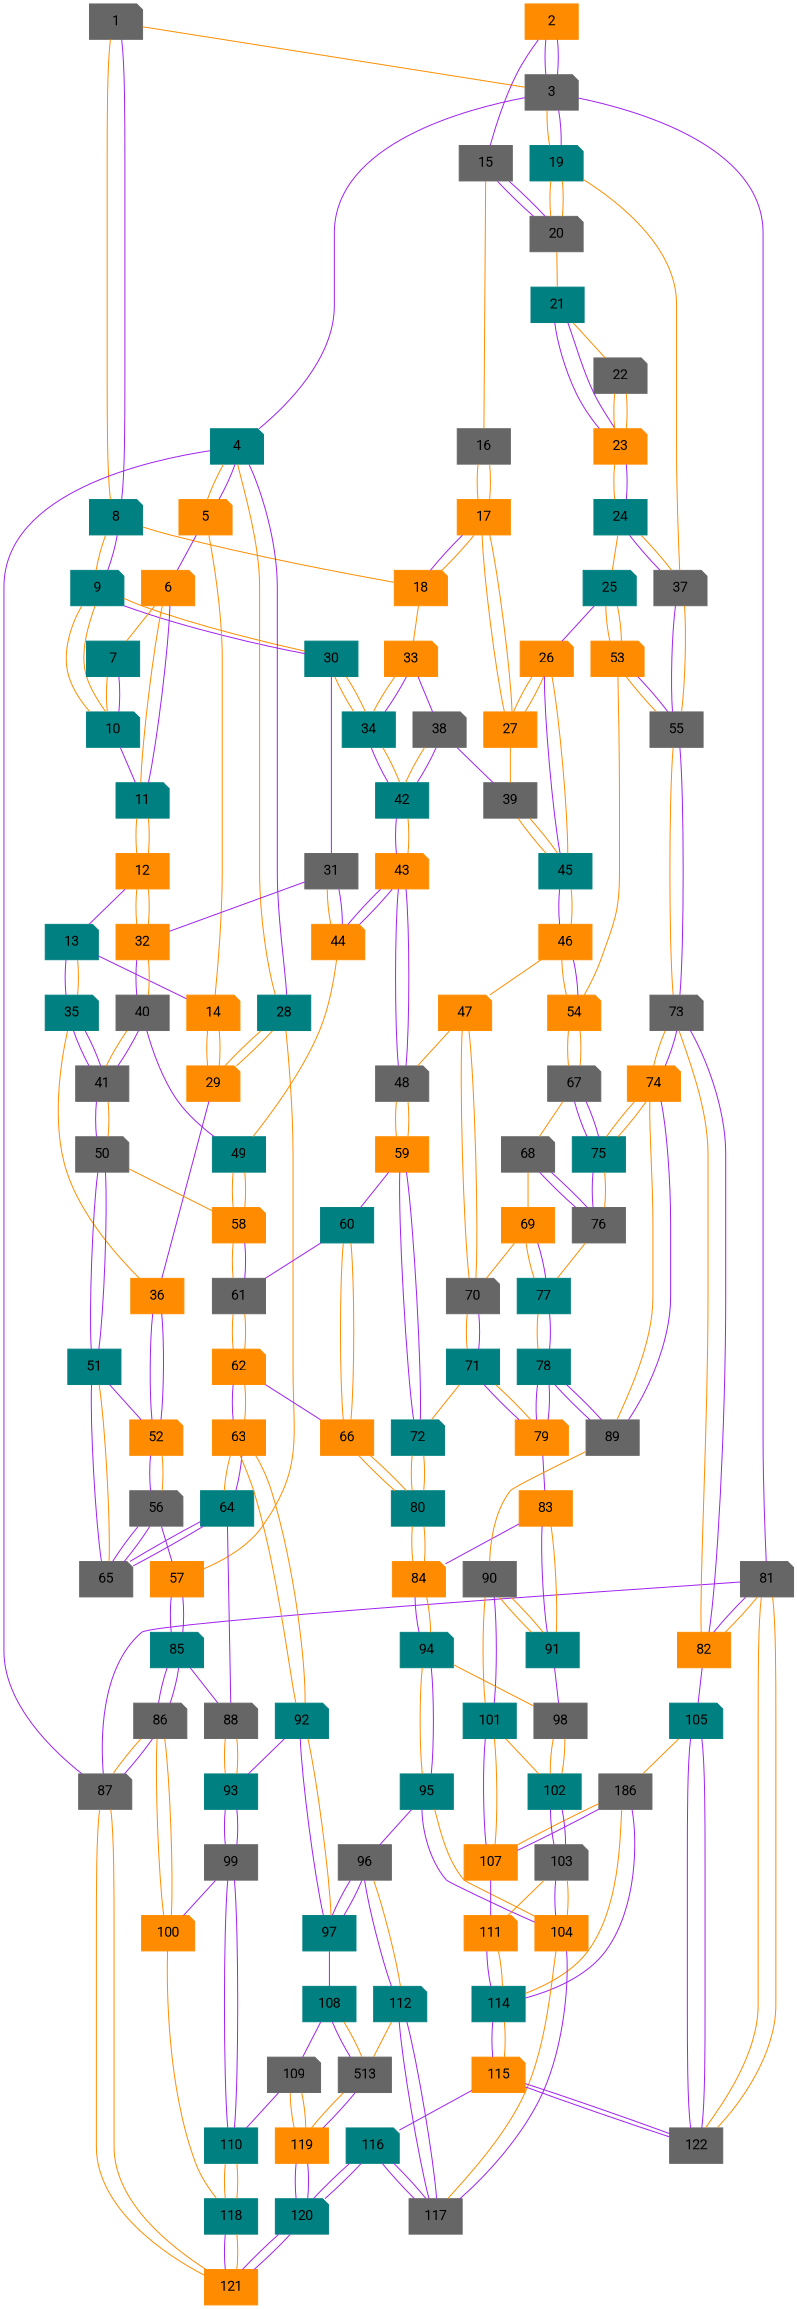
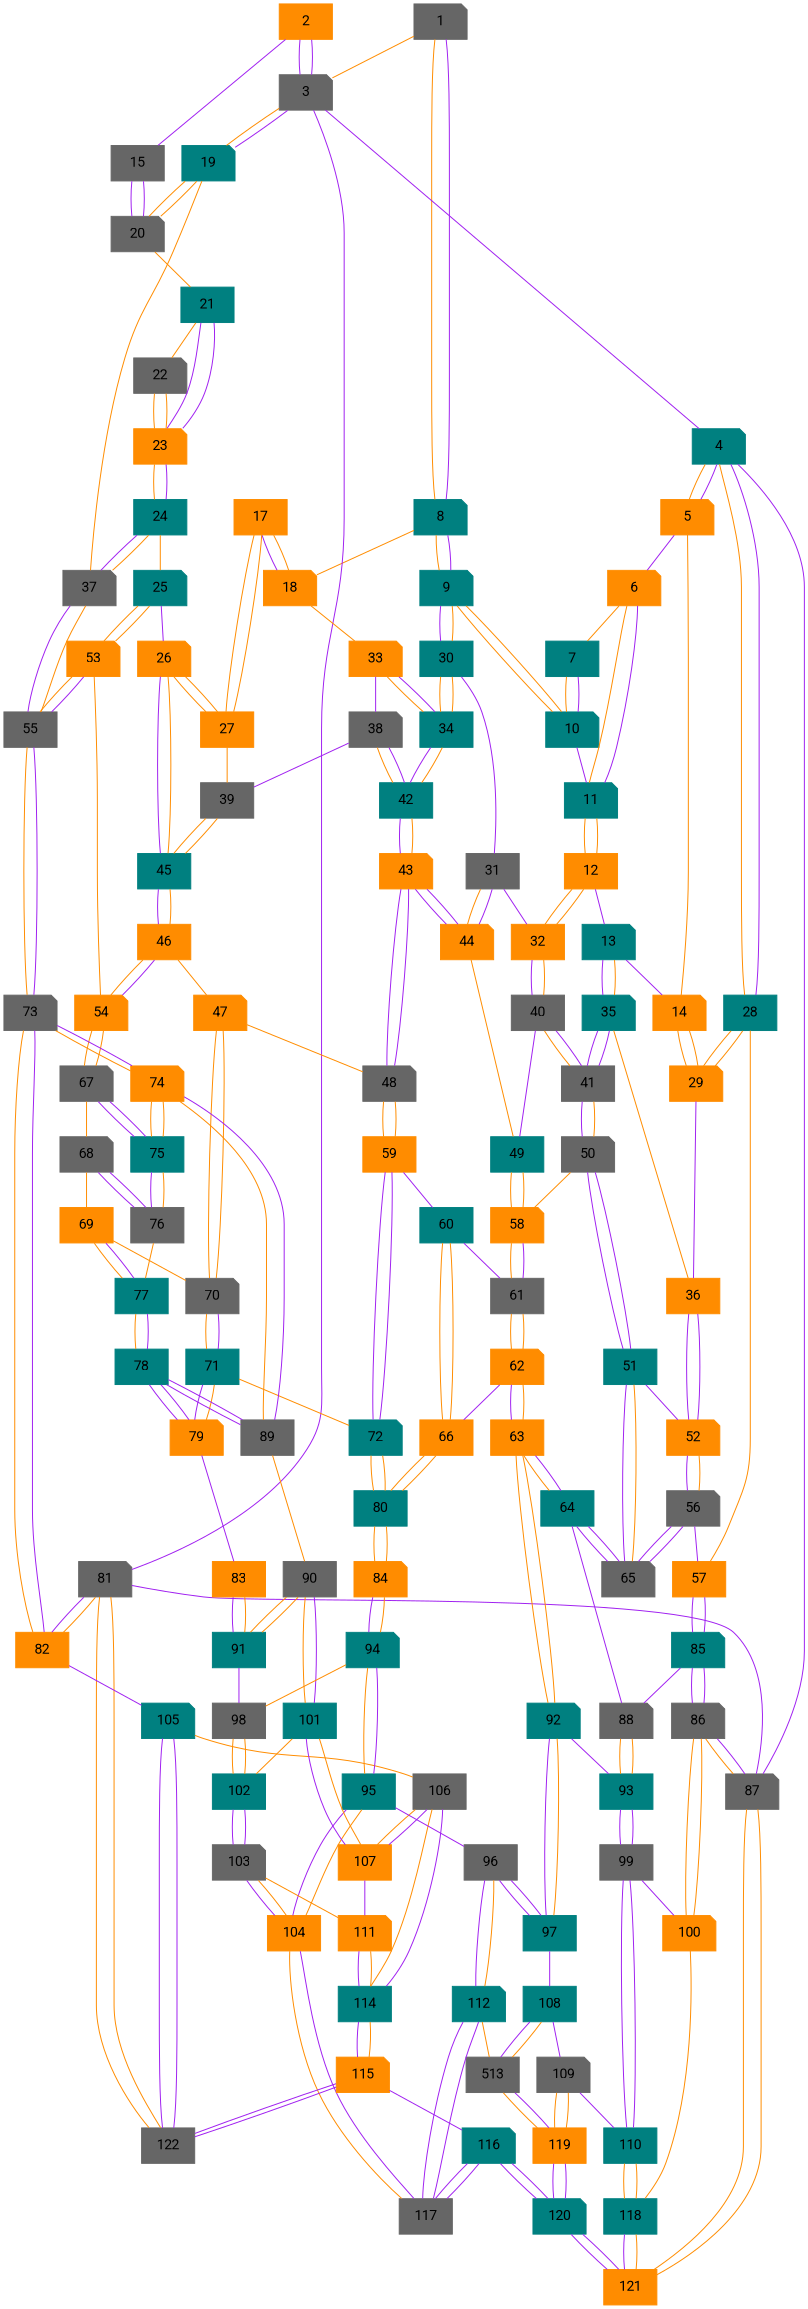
(484, 446) -> none
(482, 1544) -> none
(625, 1792) -> (440, 1792)
